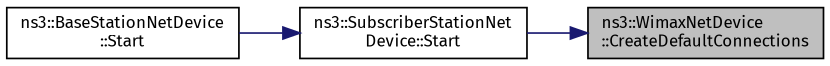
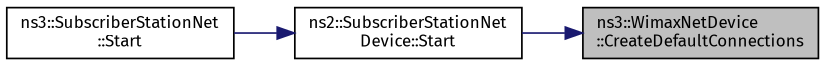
(123, 33) -> (120, 33)
(413, 33) -> (408, 33)
